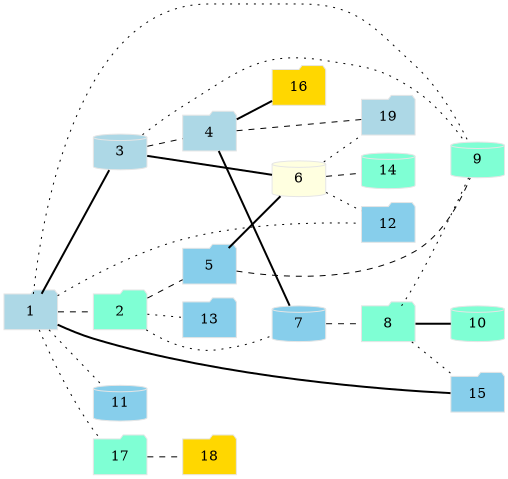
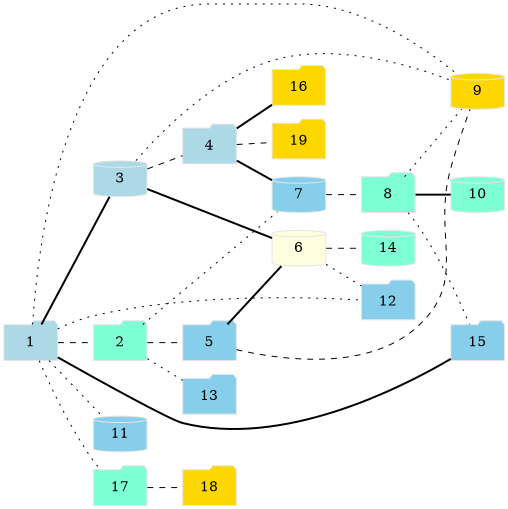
(388, 117) -> (299, 141)
(343, 148) -> none
(478, 160) -> (478, 91)
